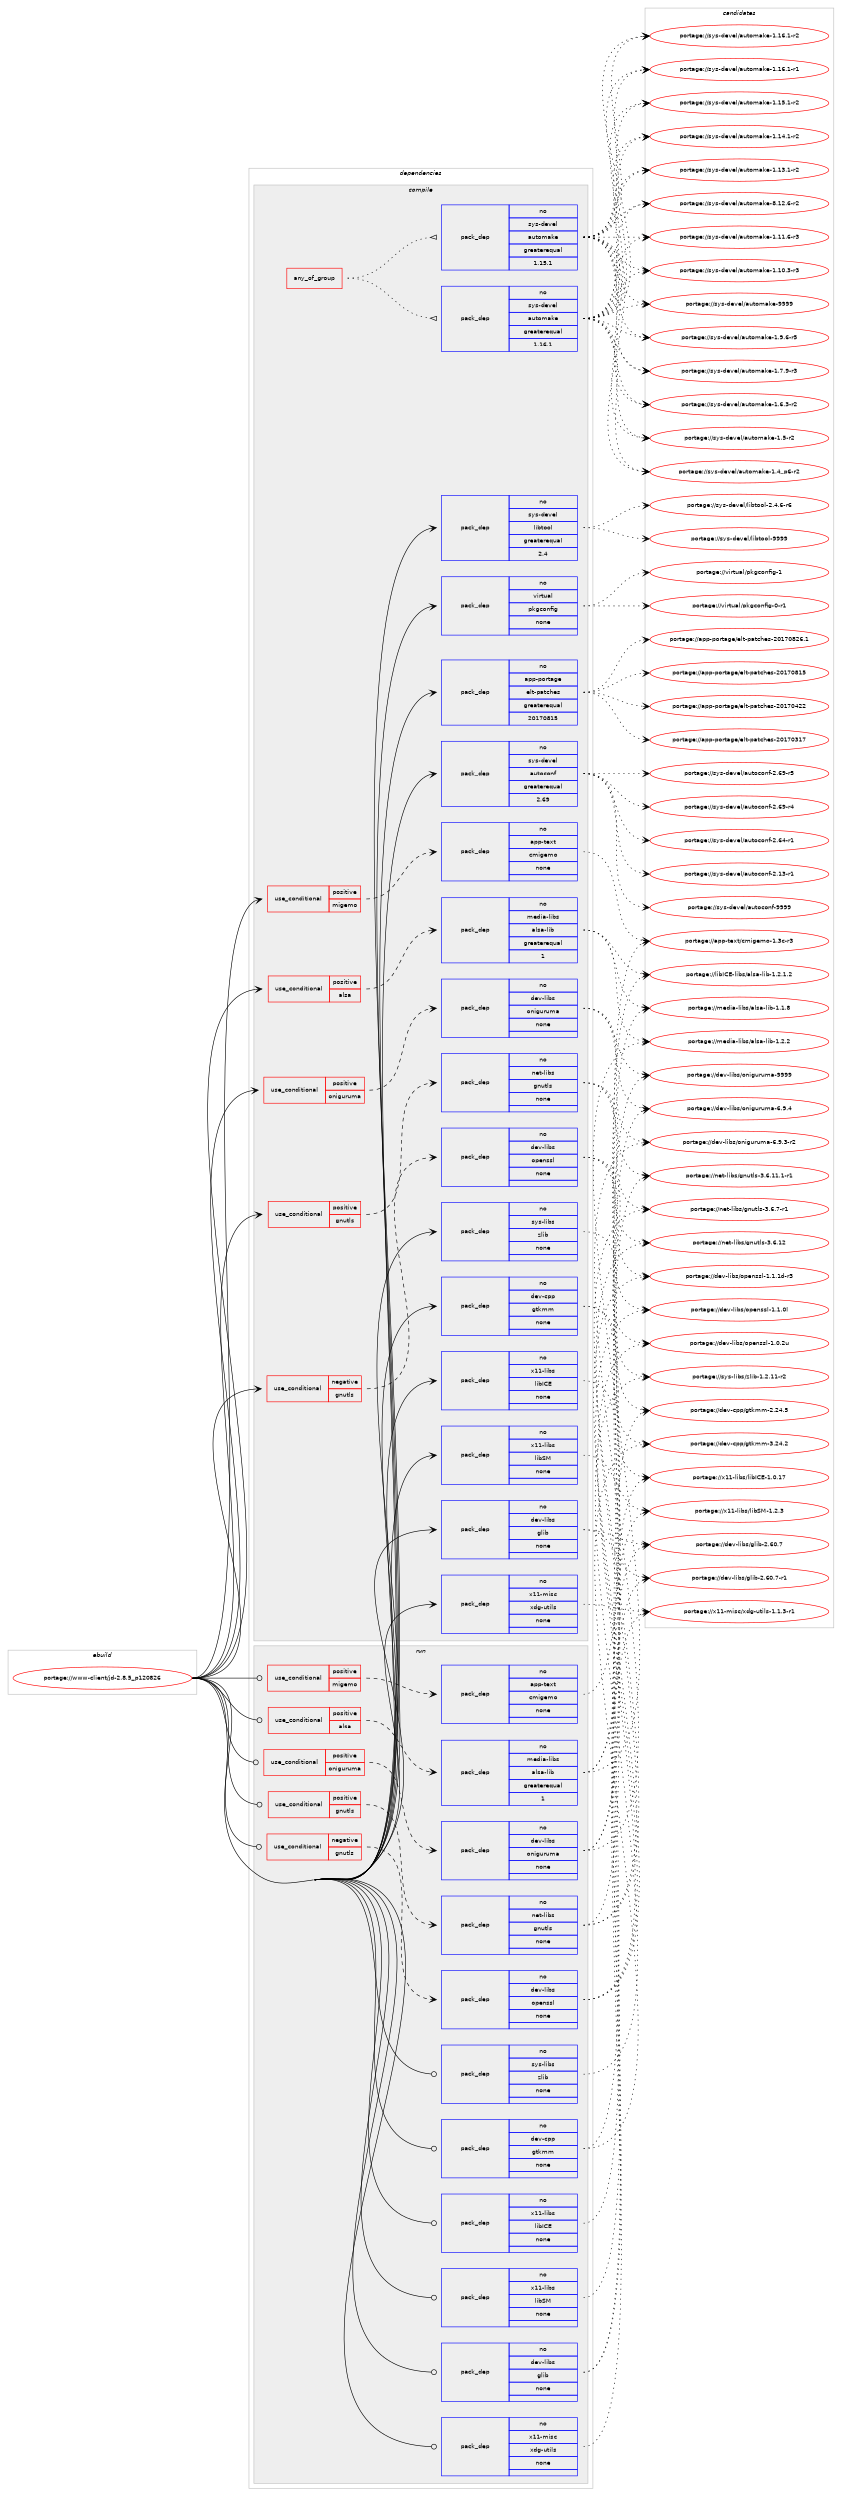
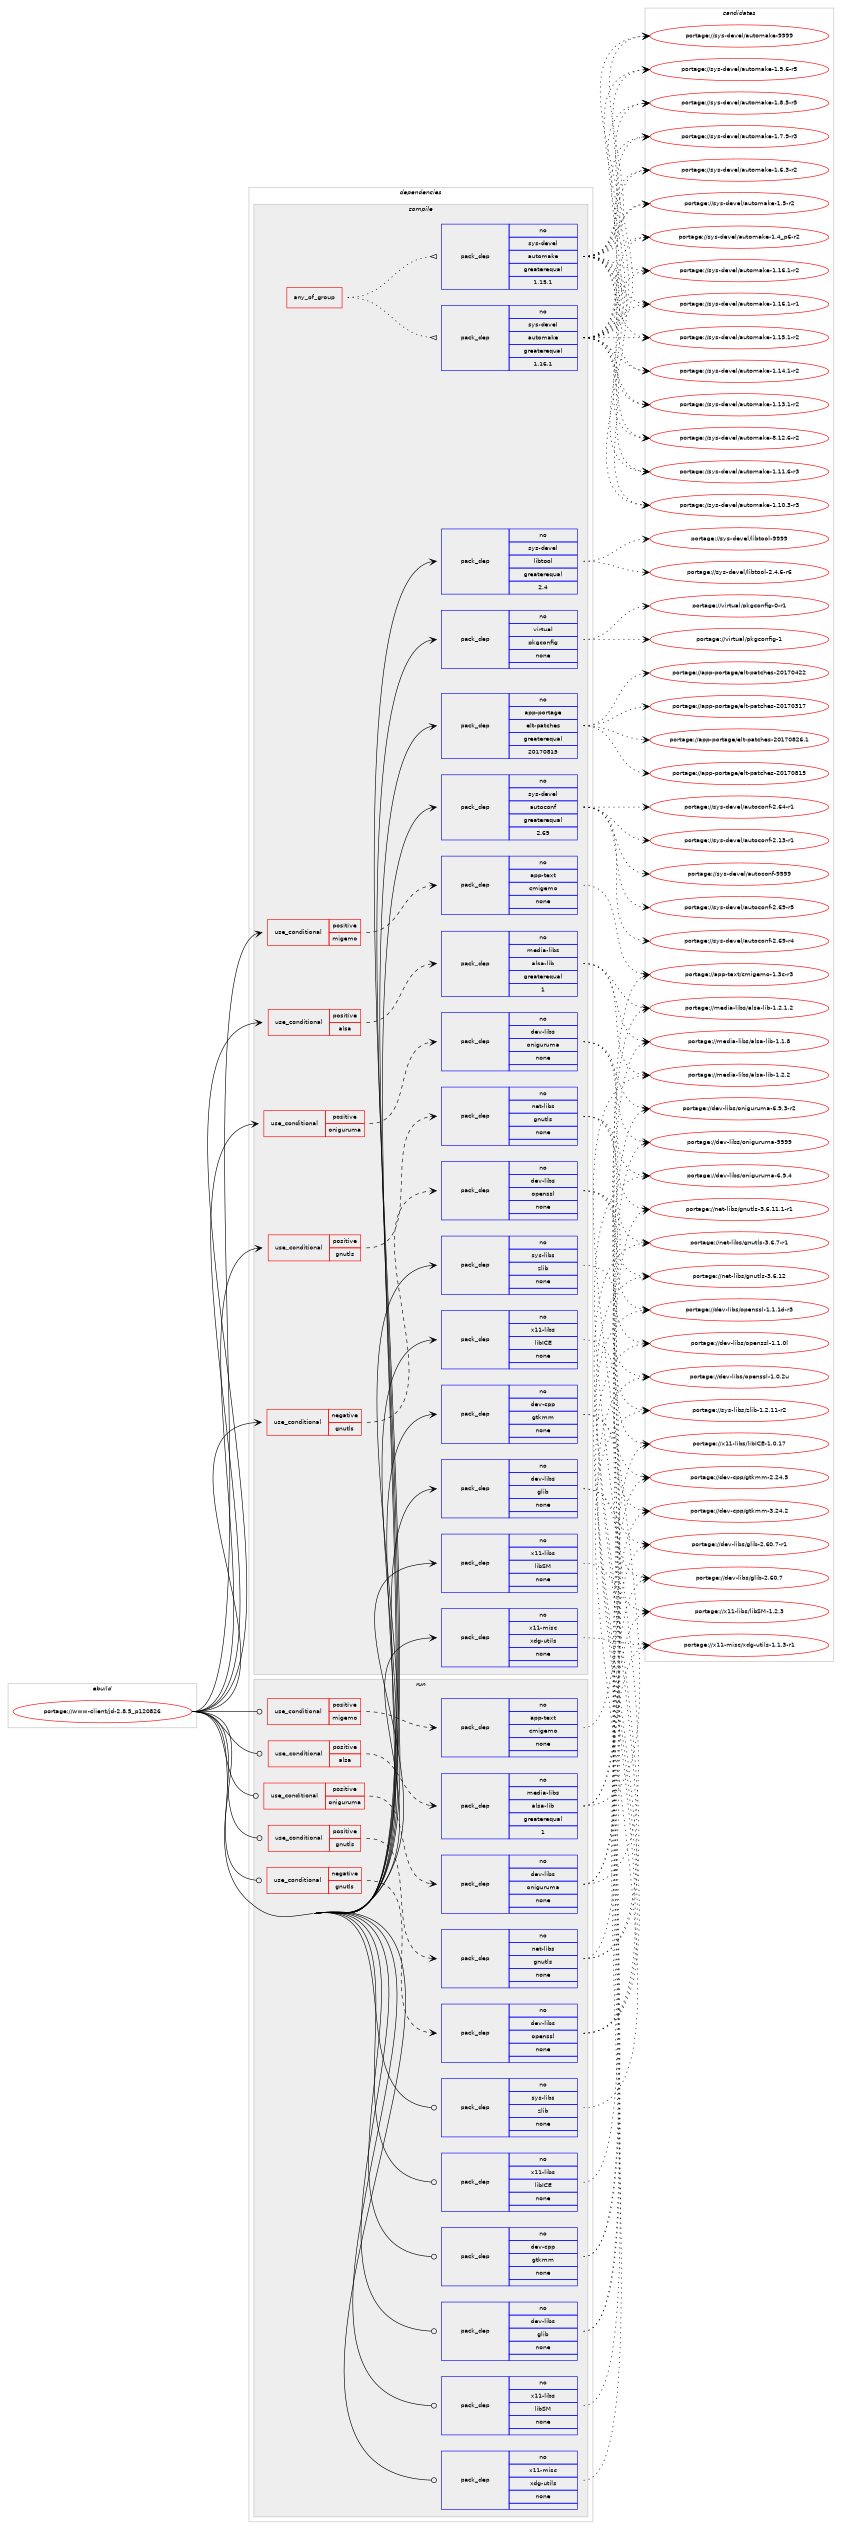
none -> (739, 103)
(739, 975) -> (739, 1008)
